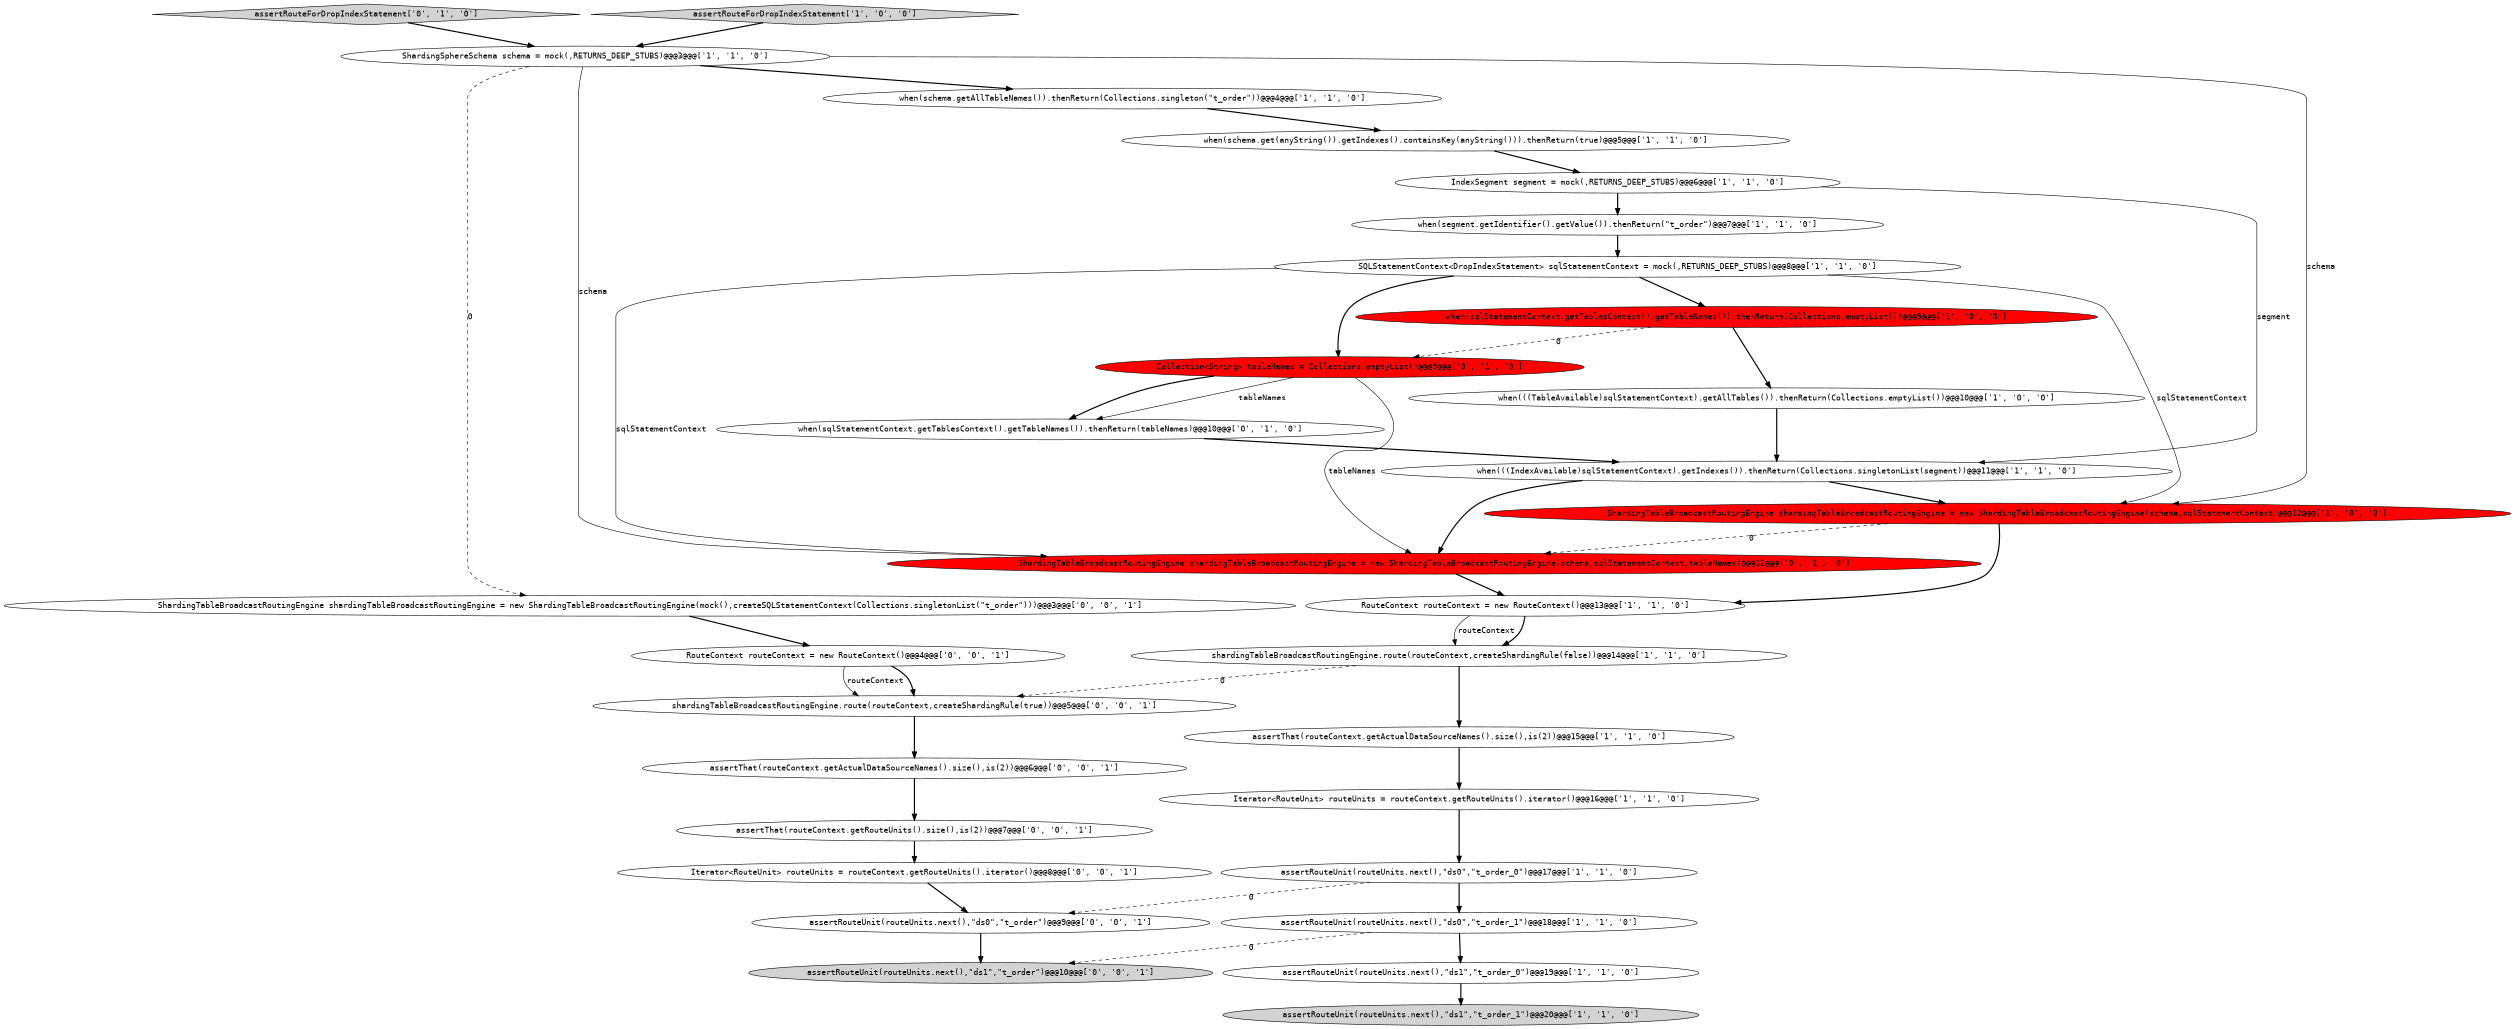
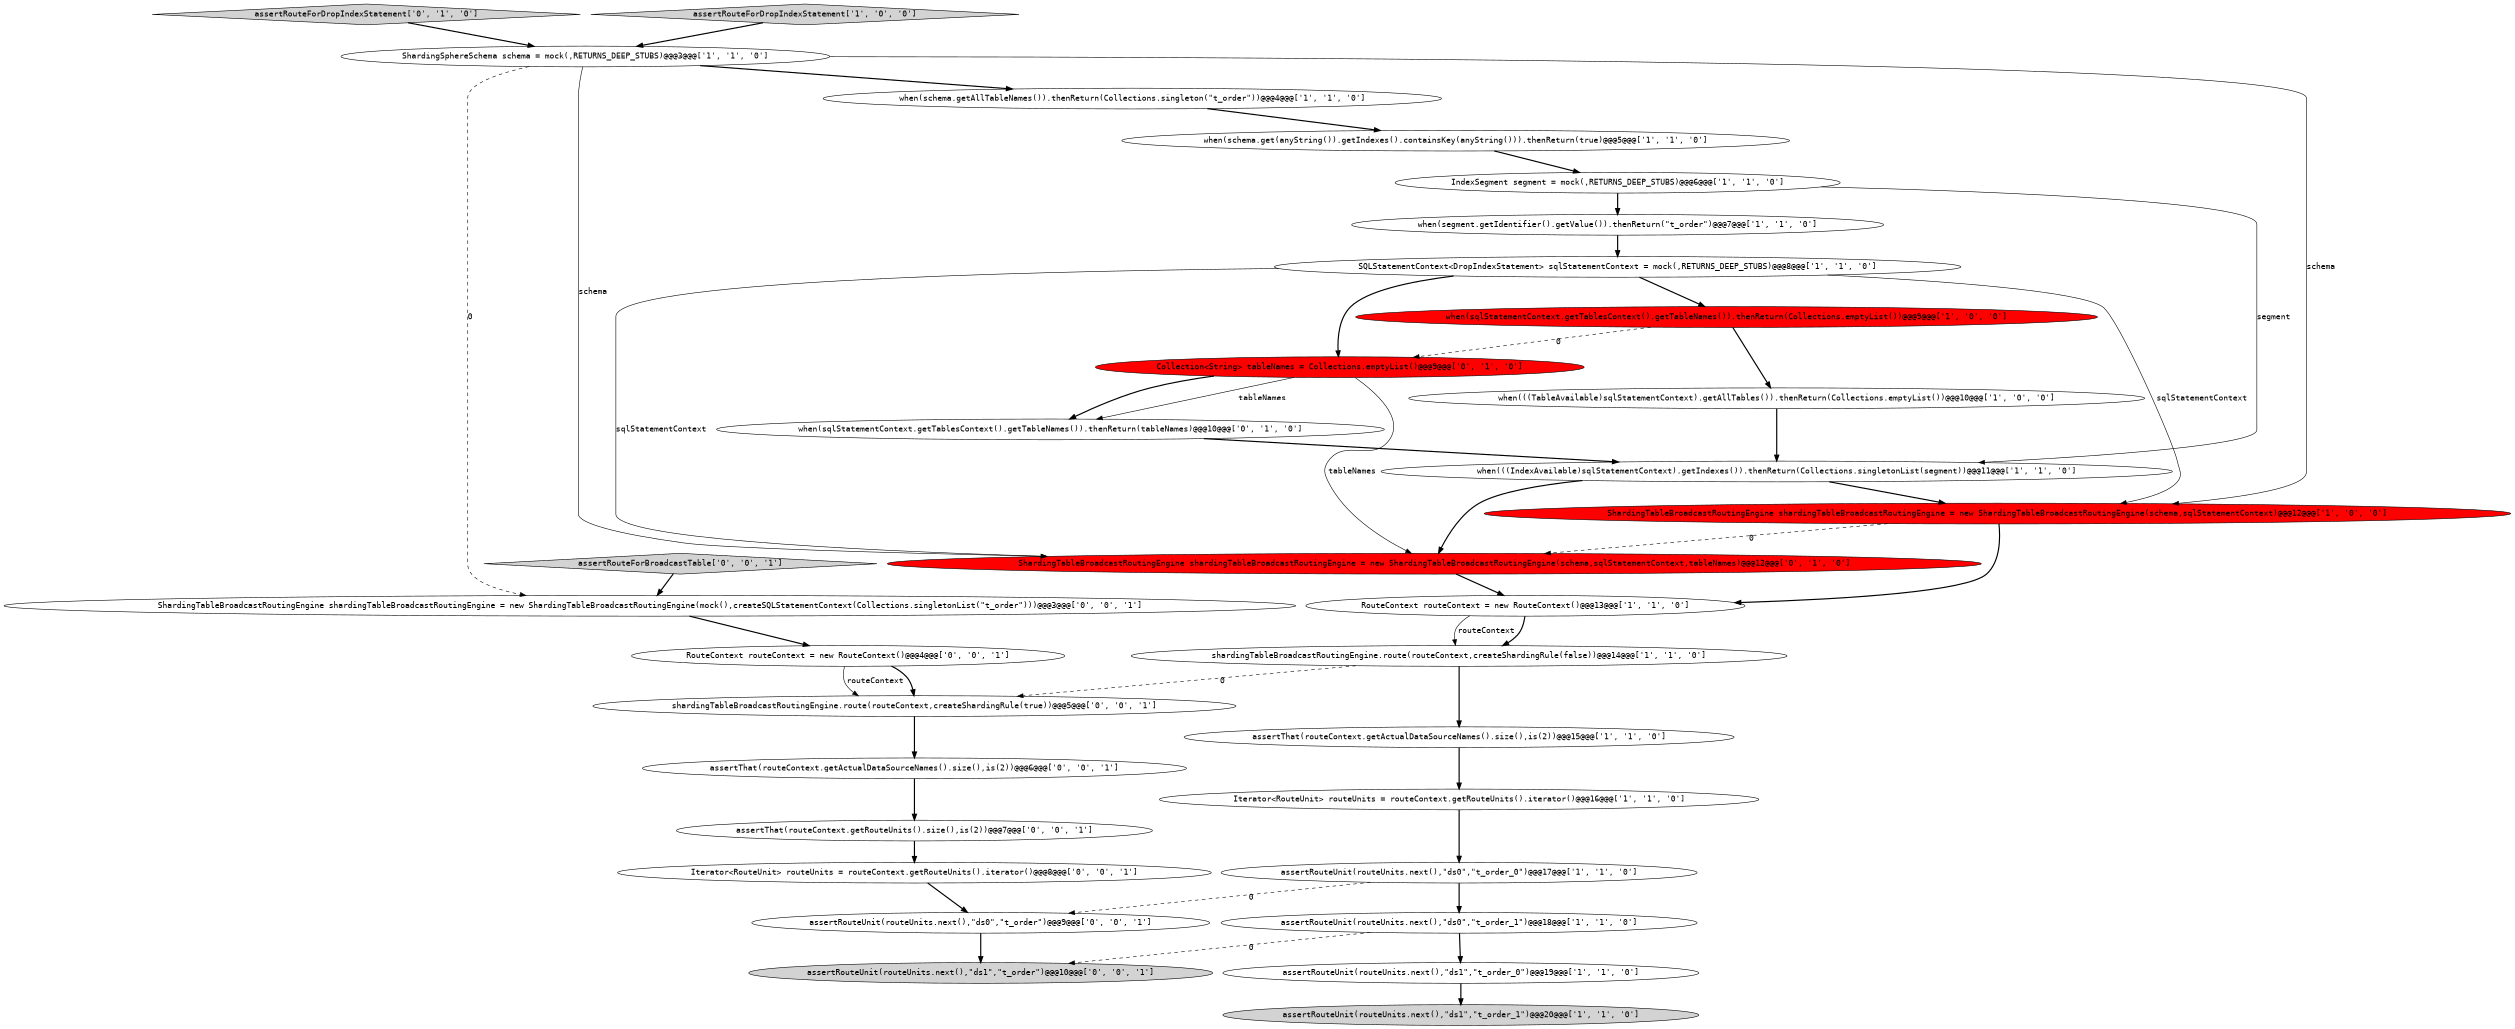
none -> (680, 564)
